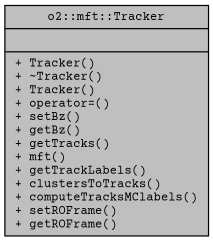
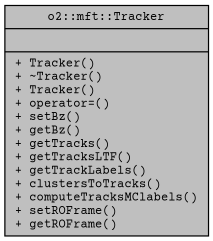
(41, 157) -> (74, 157)
